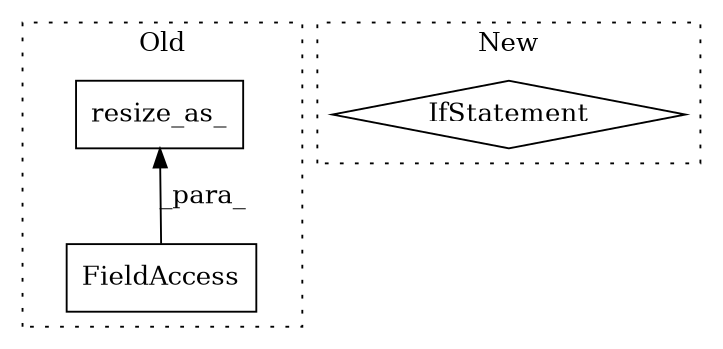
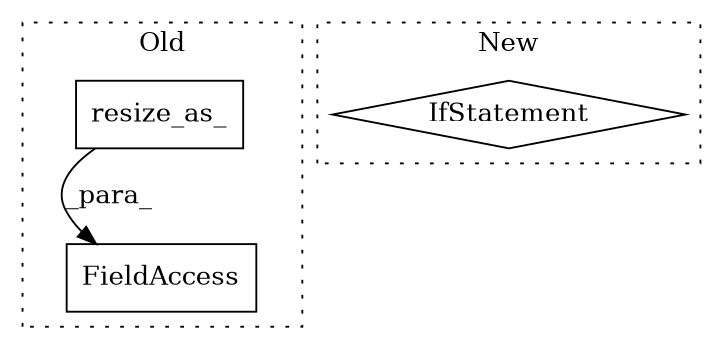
(161, 206) -> (63, 187)
